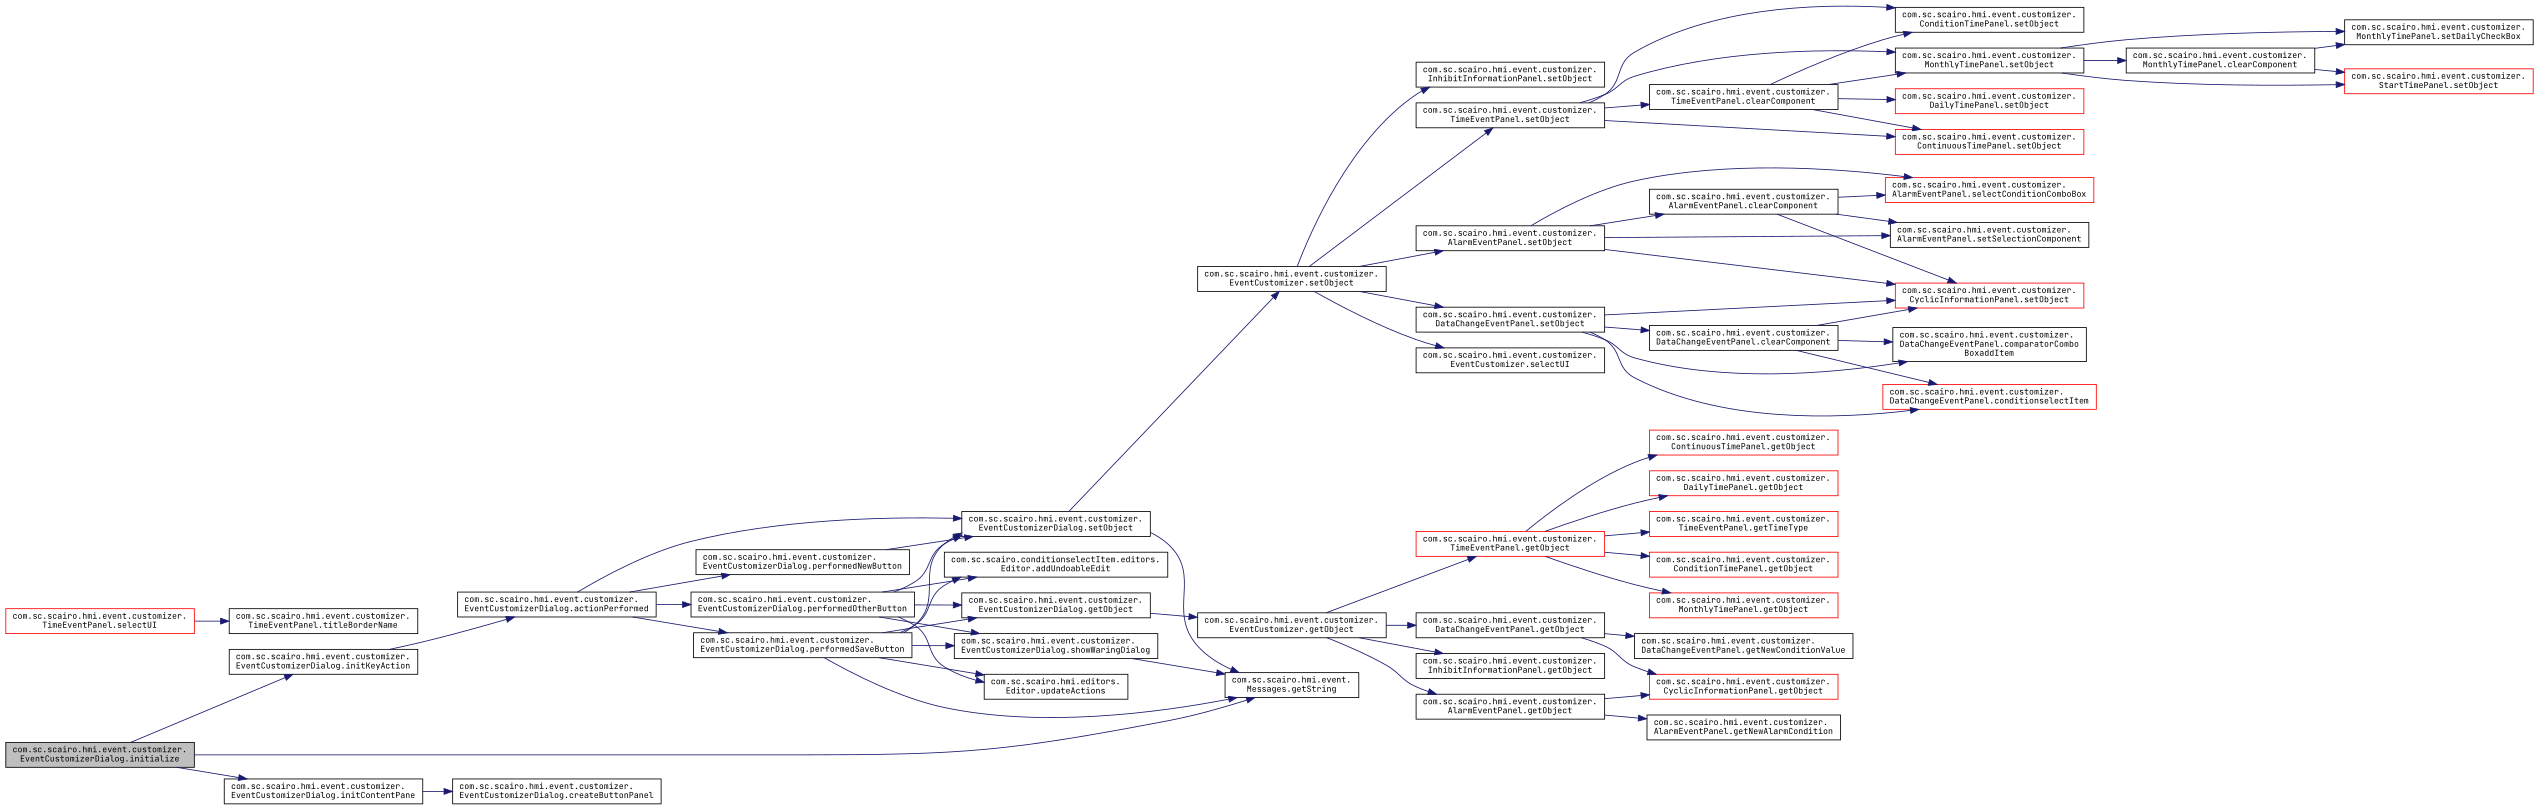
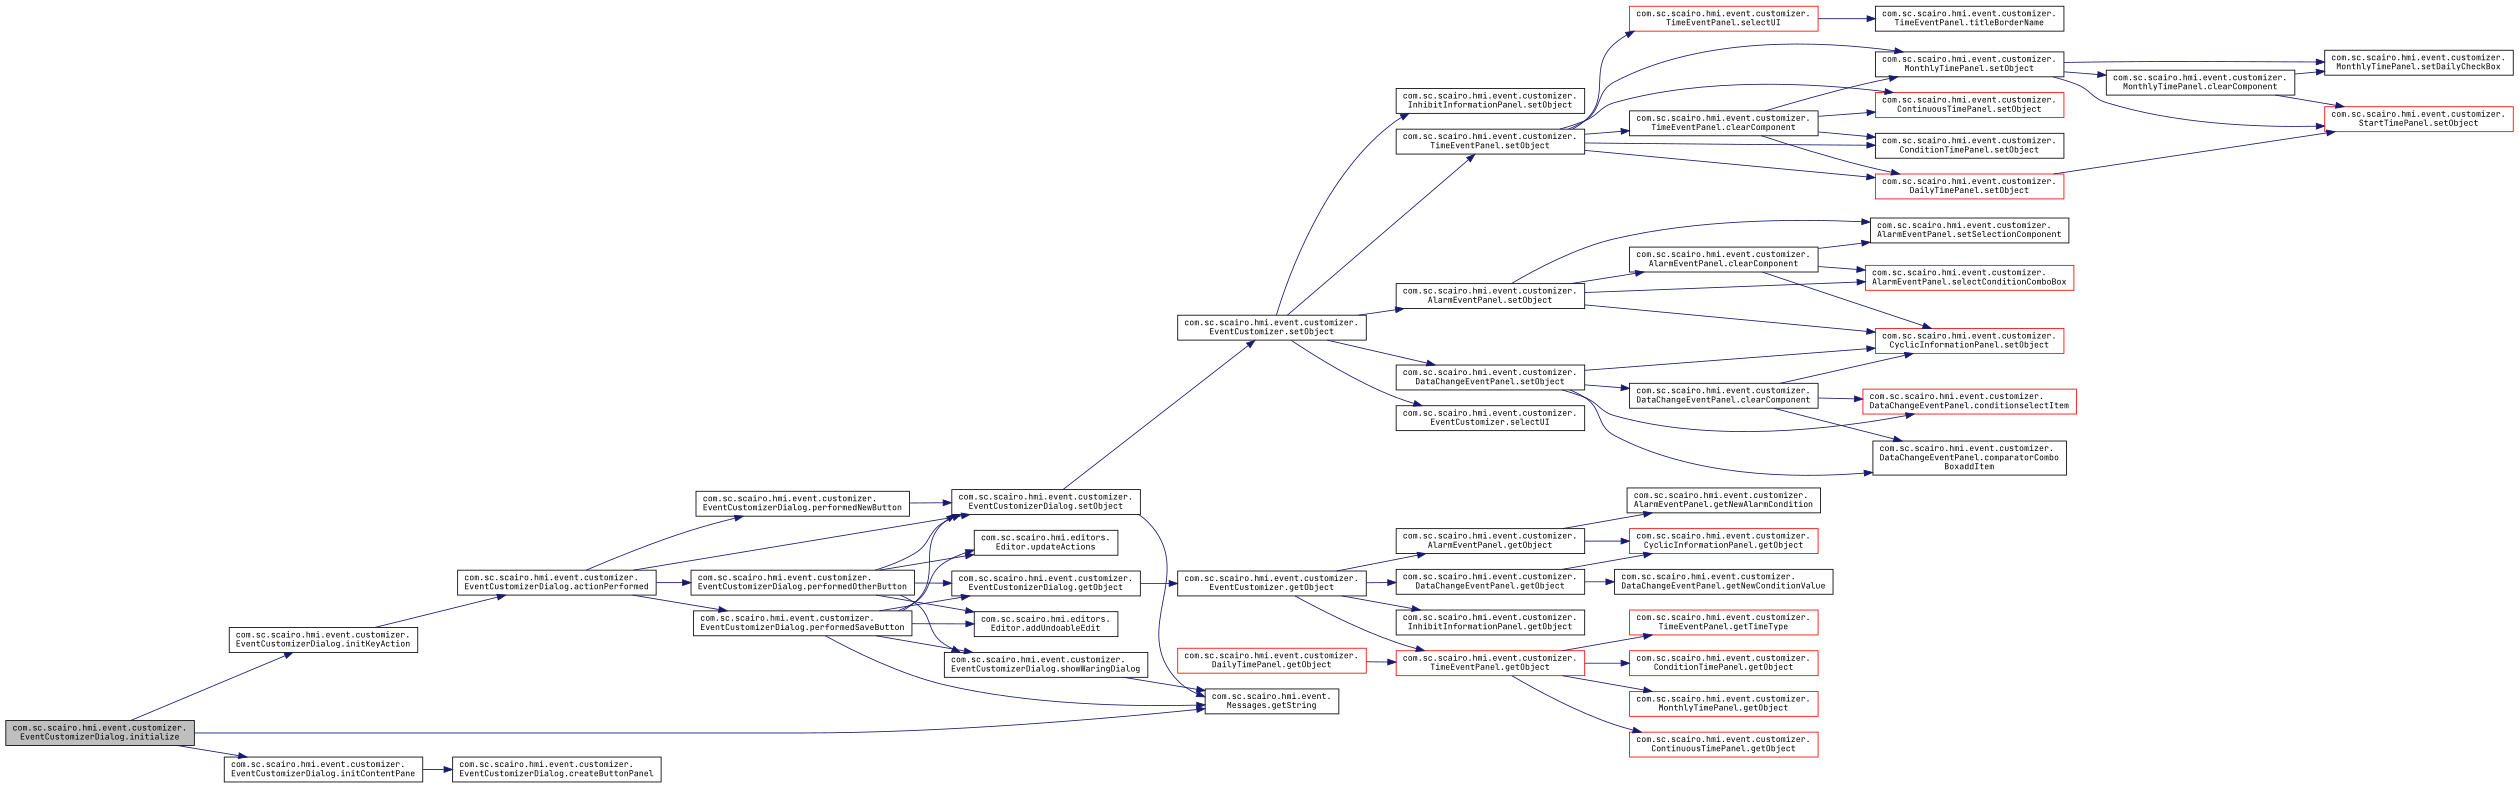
none -> (1600, 82)
none -> (2190, 153)
none -> (1726, 164)
(1601, 513) -> (1377, 662)
(1056, 565) -> (1046, 624)
